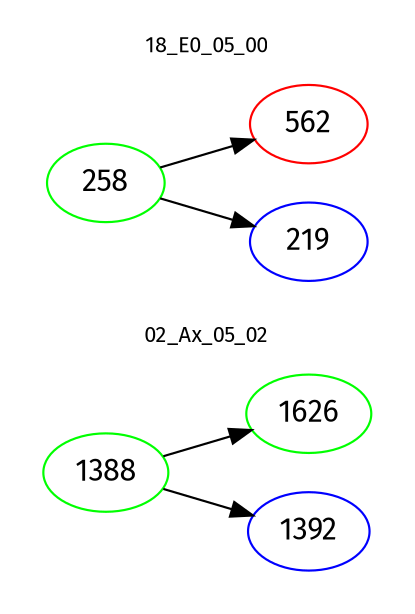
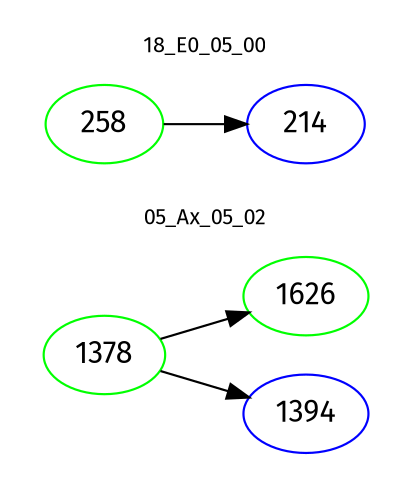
(309, 124) -> none
(309, 242) -> (306, 124)
(207, 336) -> (206, 219)
(106, 473) -> (104, 355)
(309, 531) -> (306, 414)
